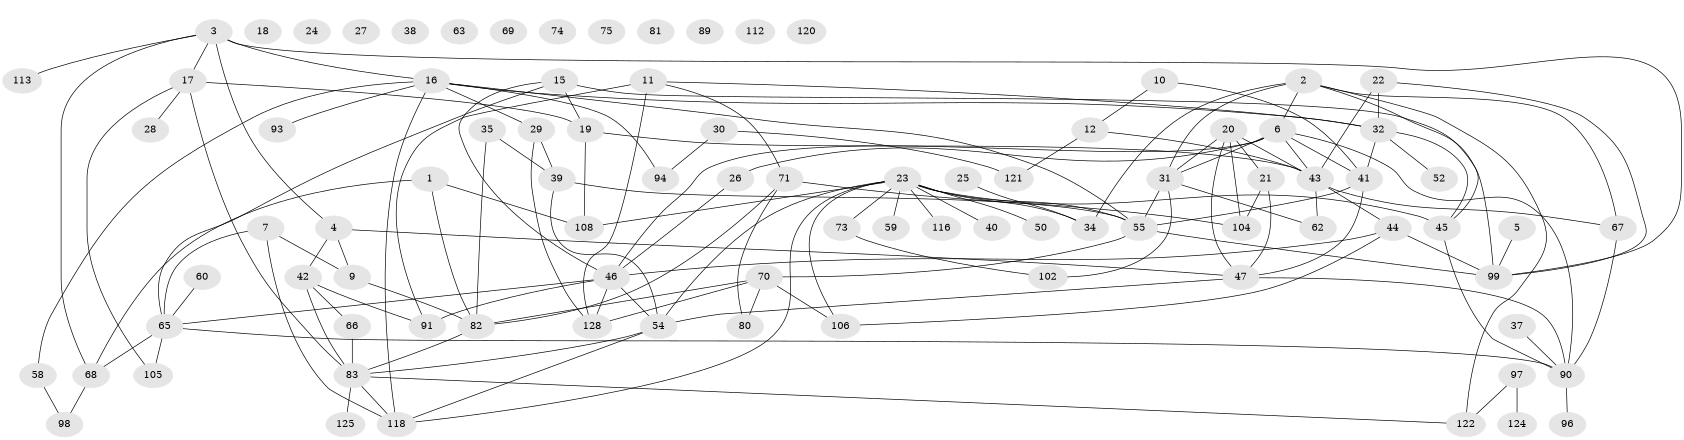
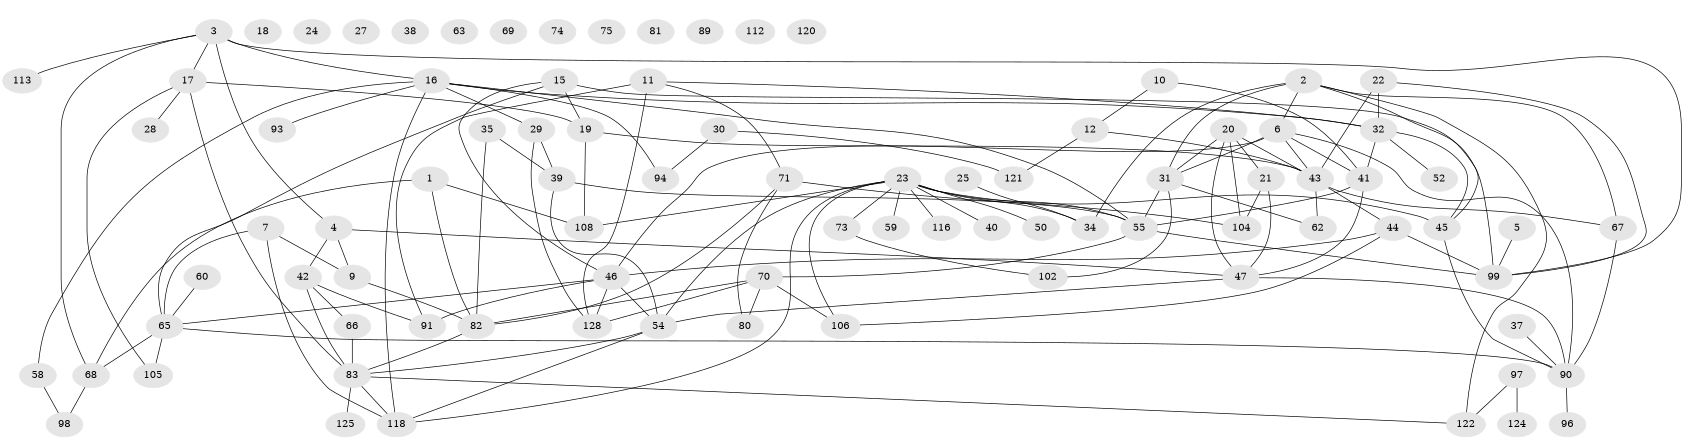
(736, 179) -> none
